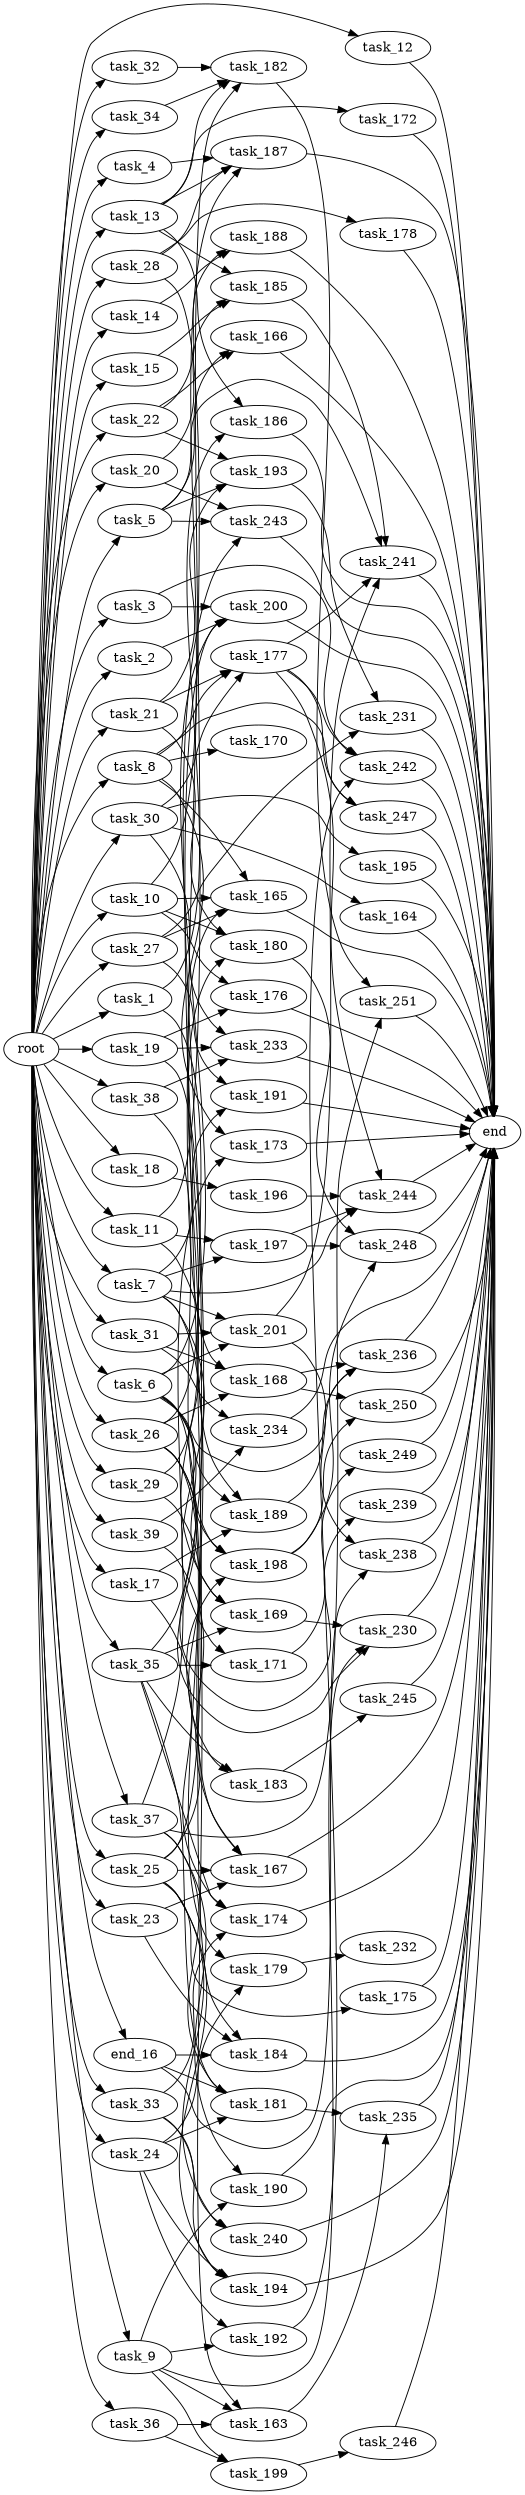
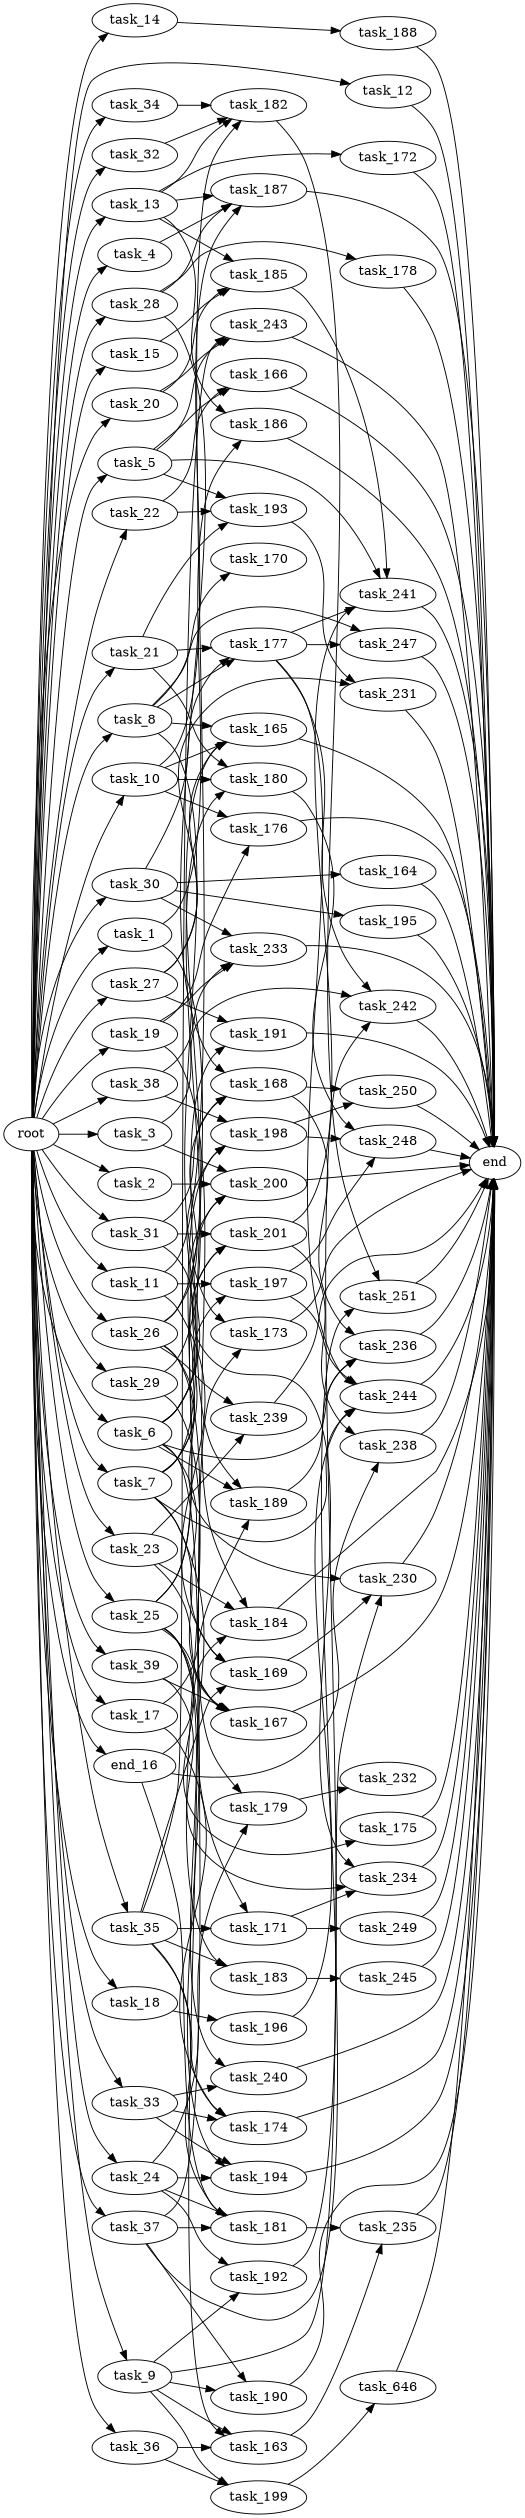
(194, 333) -> none
none -> (212, 1470)
none -> (319, 1905)
(388, 2443) -> (388, 2388)
